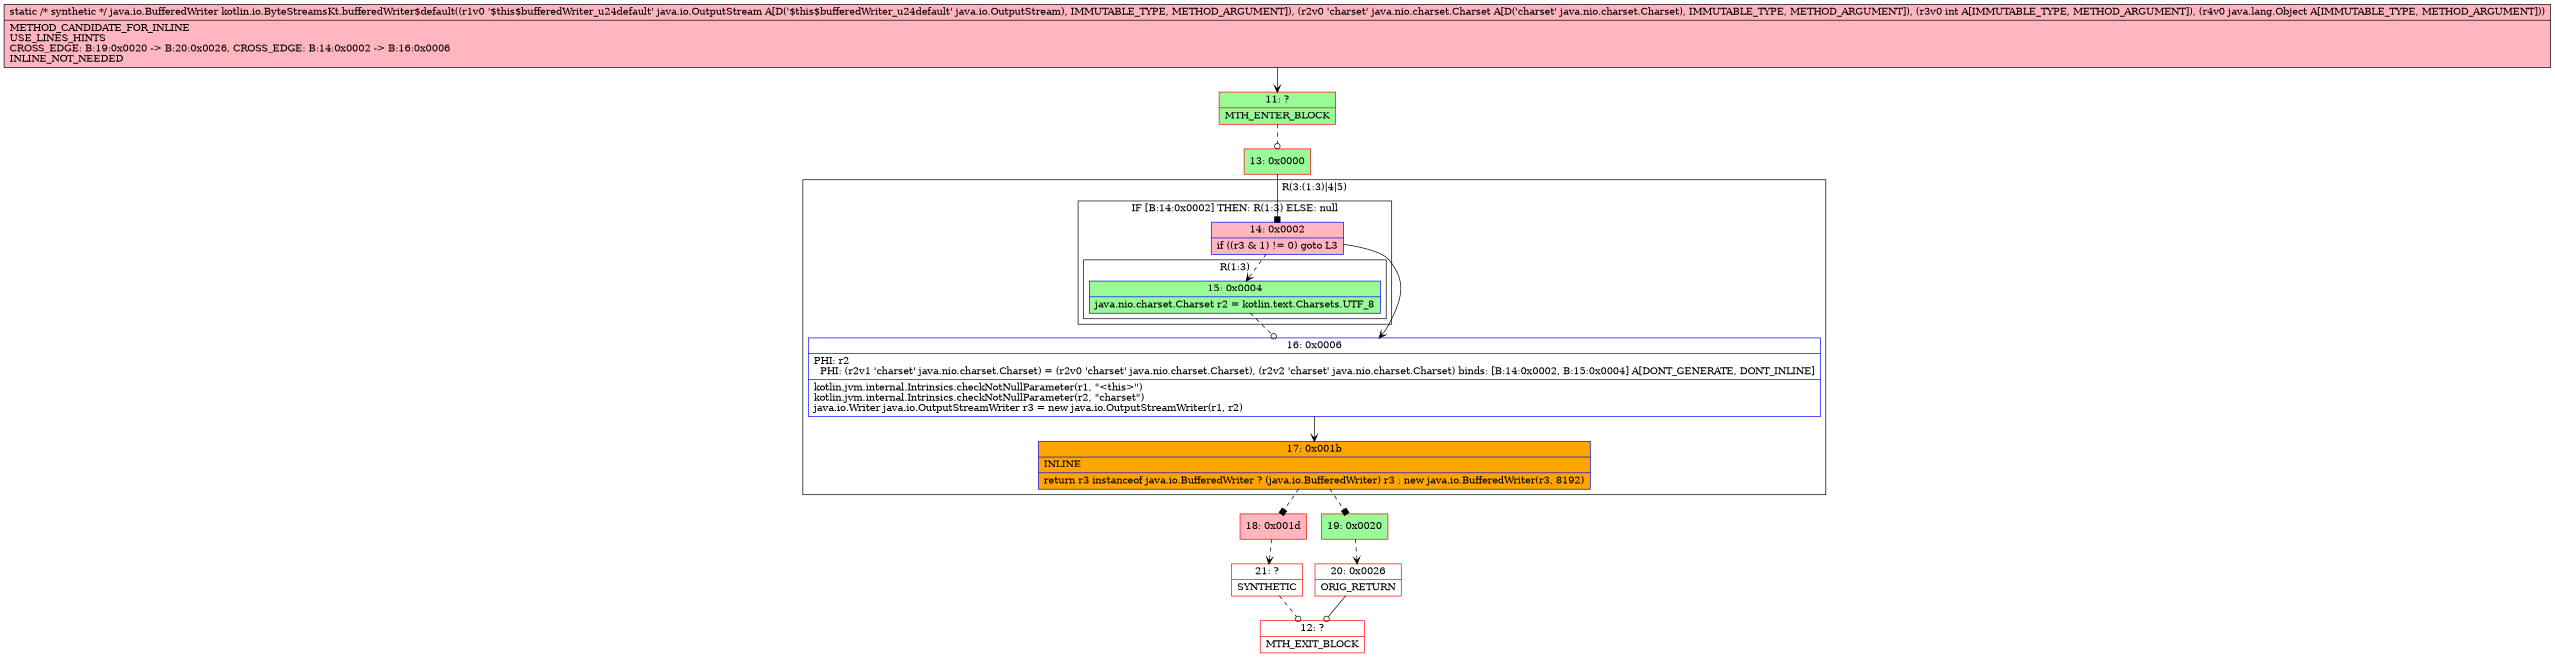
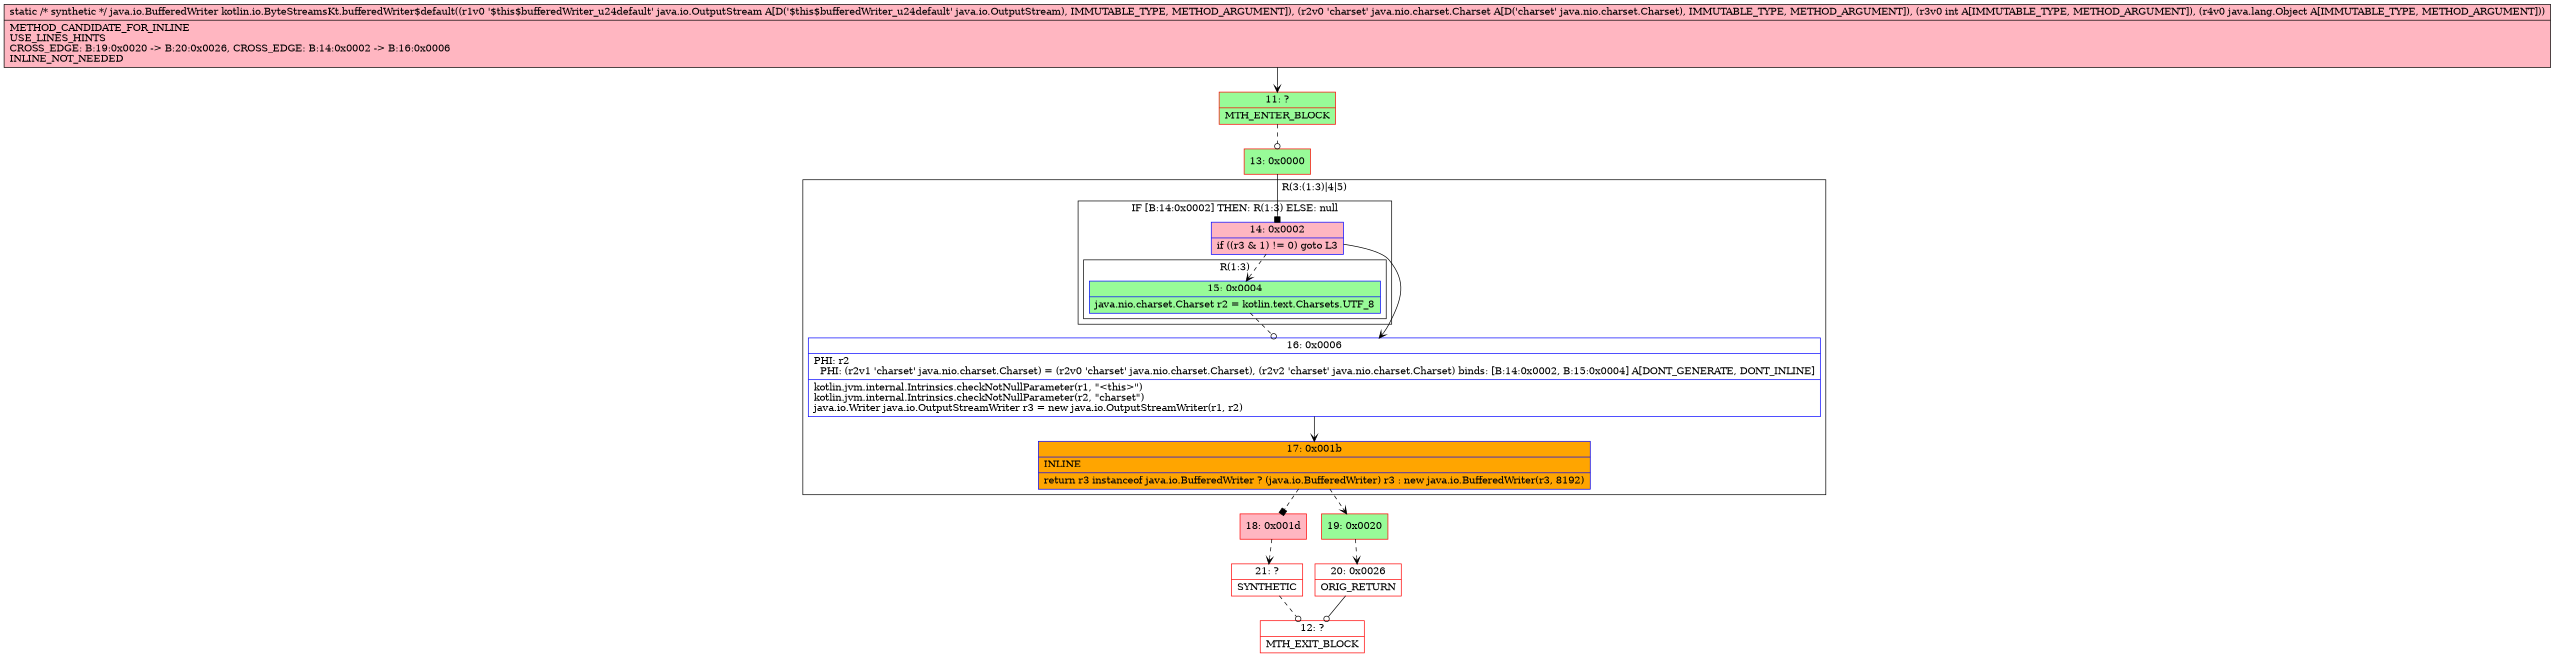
(1337, 499) -> (1337, 499)
